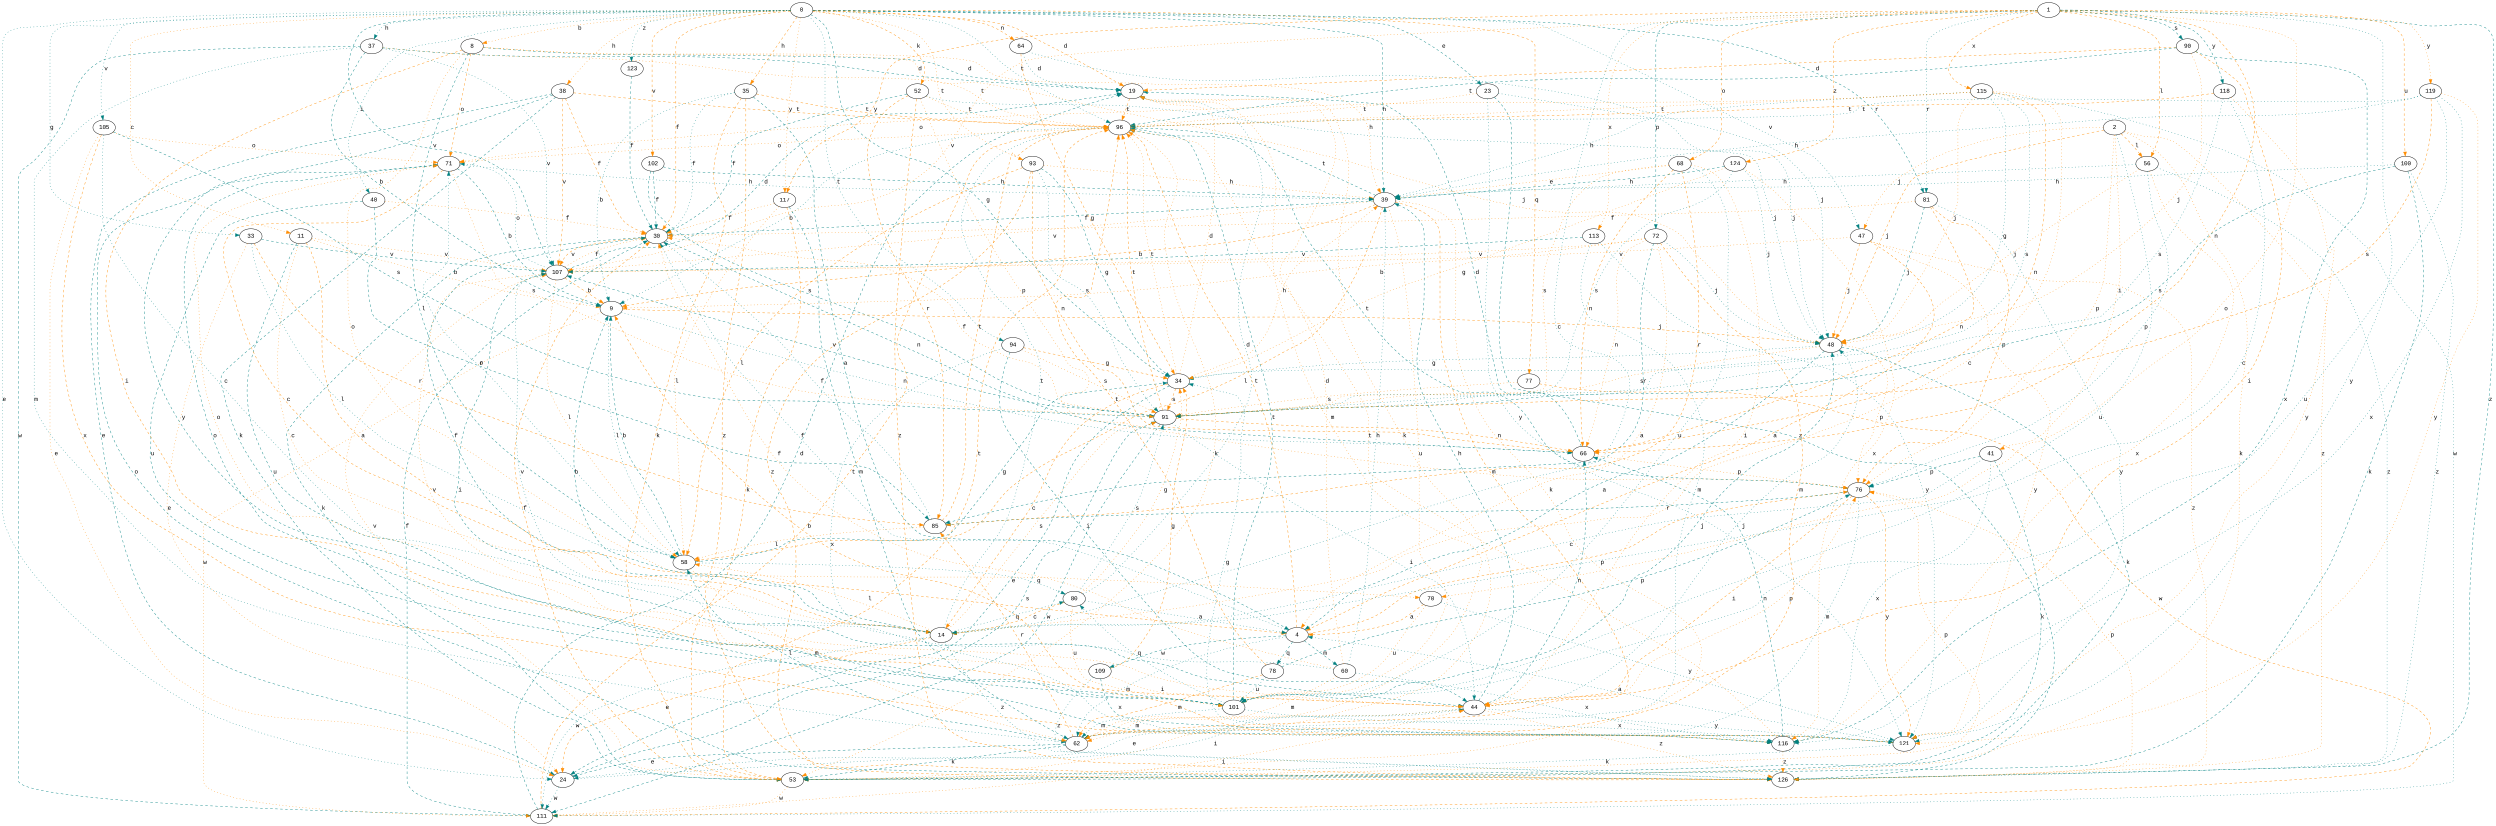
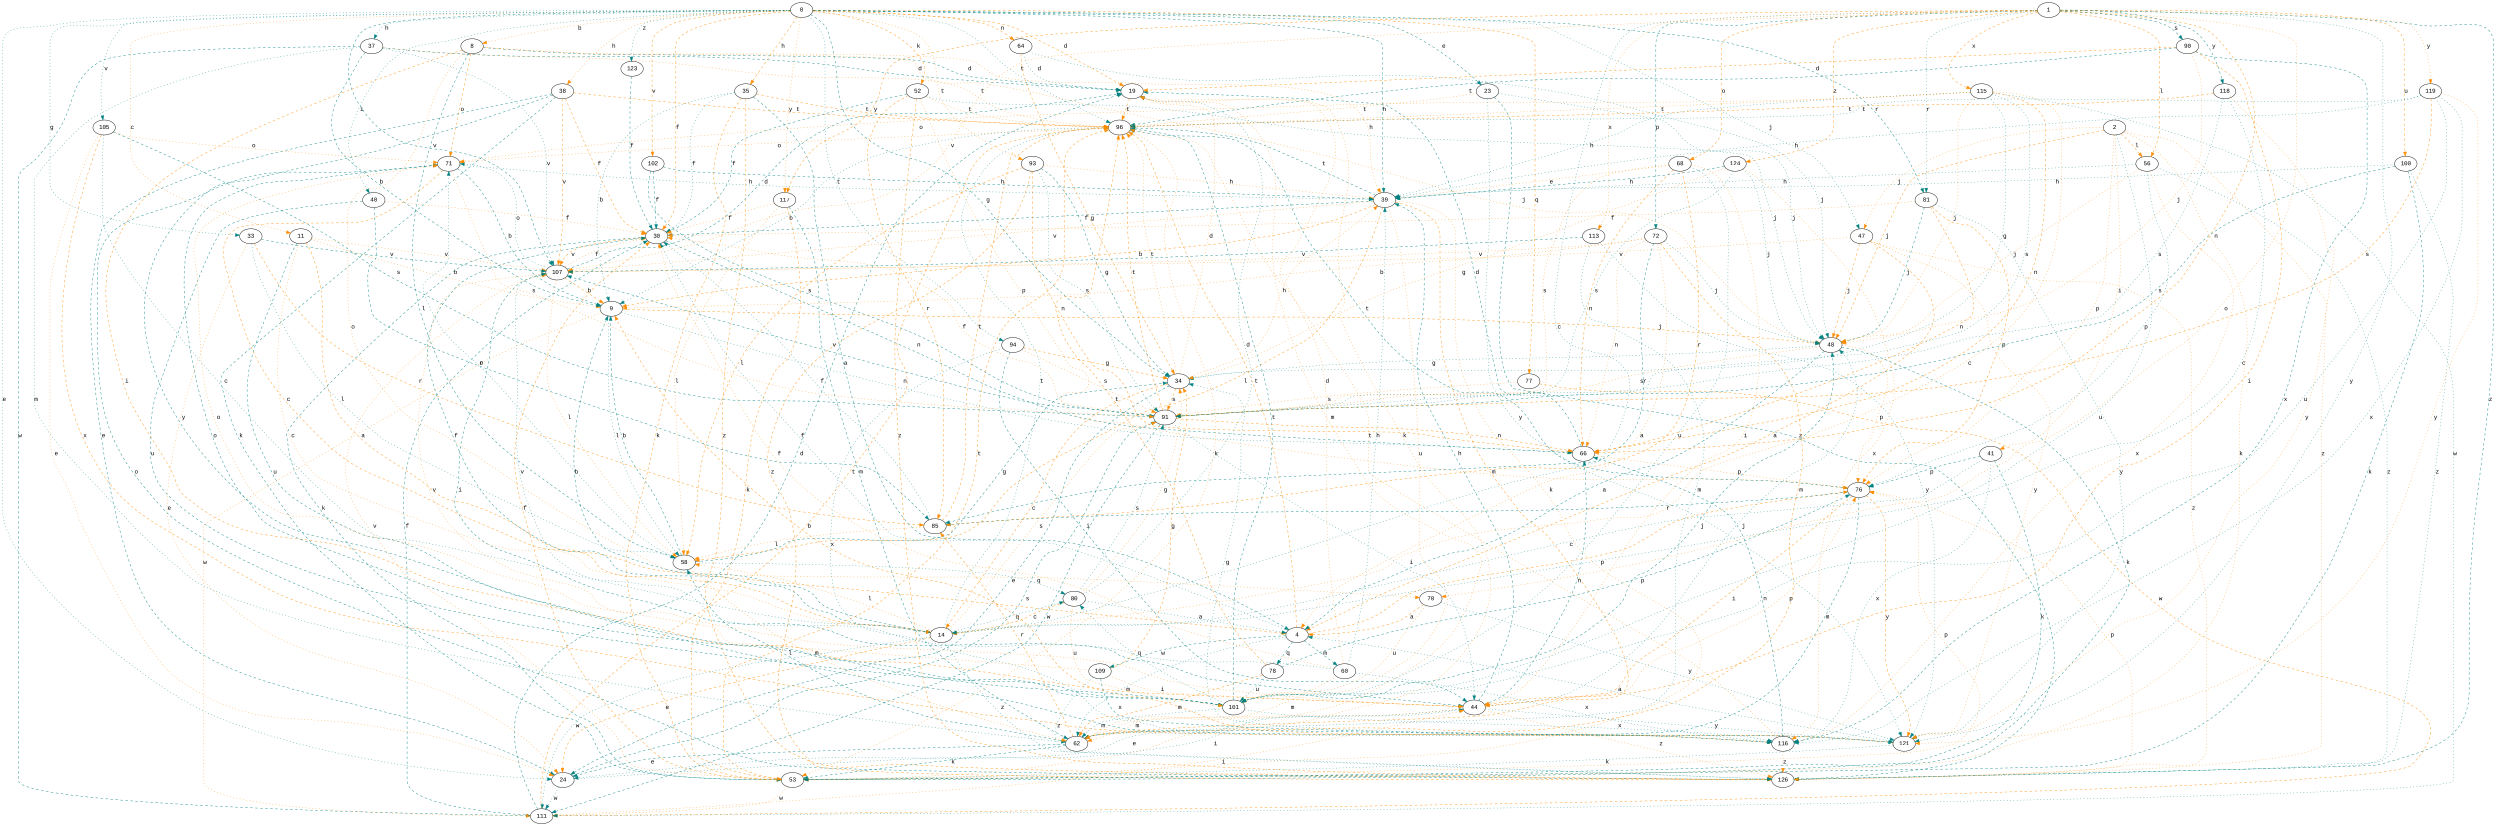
(1771, 128) -> (1771, 128)
(1723, 718) -> (1723, 718)
